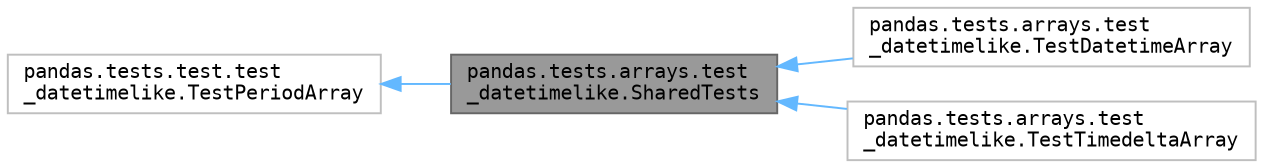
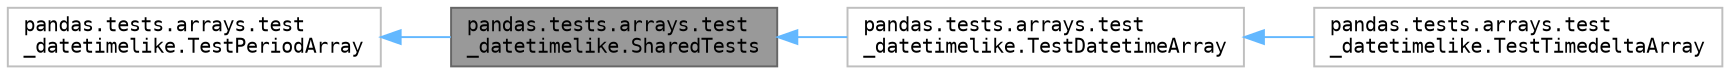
(194, 84) -> (194, 37)
(822, 106) -> (1289, 37)
